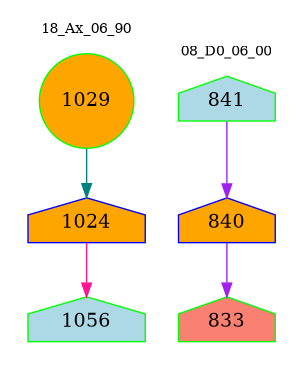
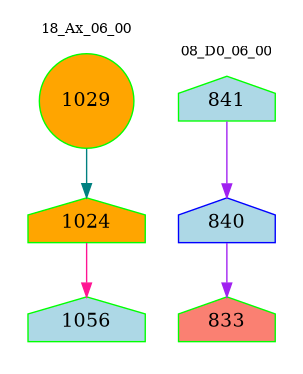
(87, 30) -> (87, 30)
(87, 223) -> (87, 223)
(227, 223) -> (227, 223)
